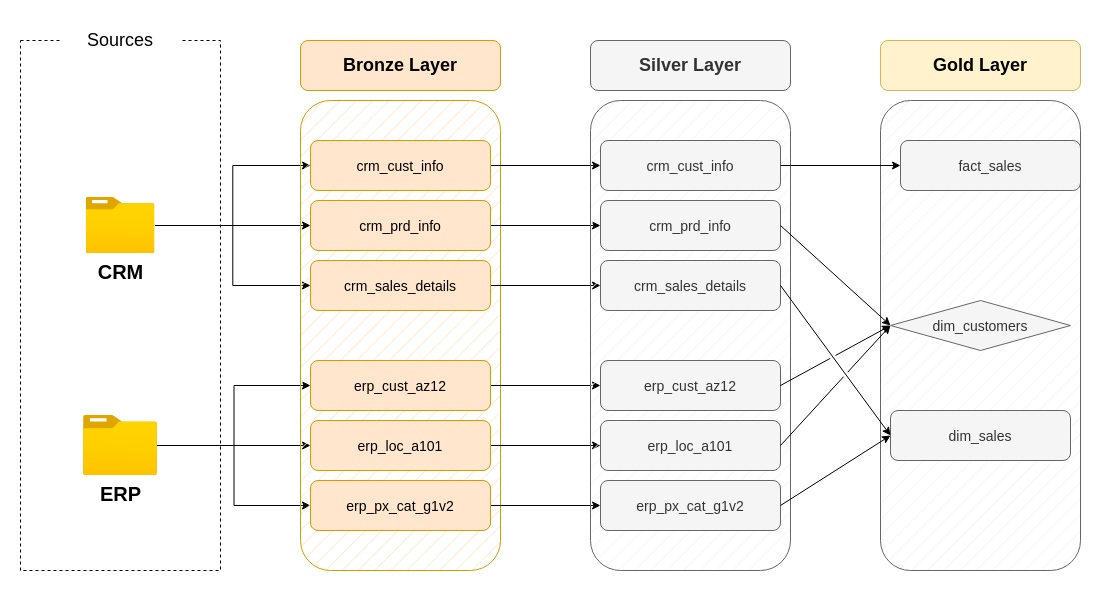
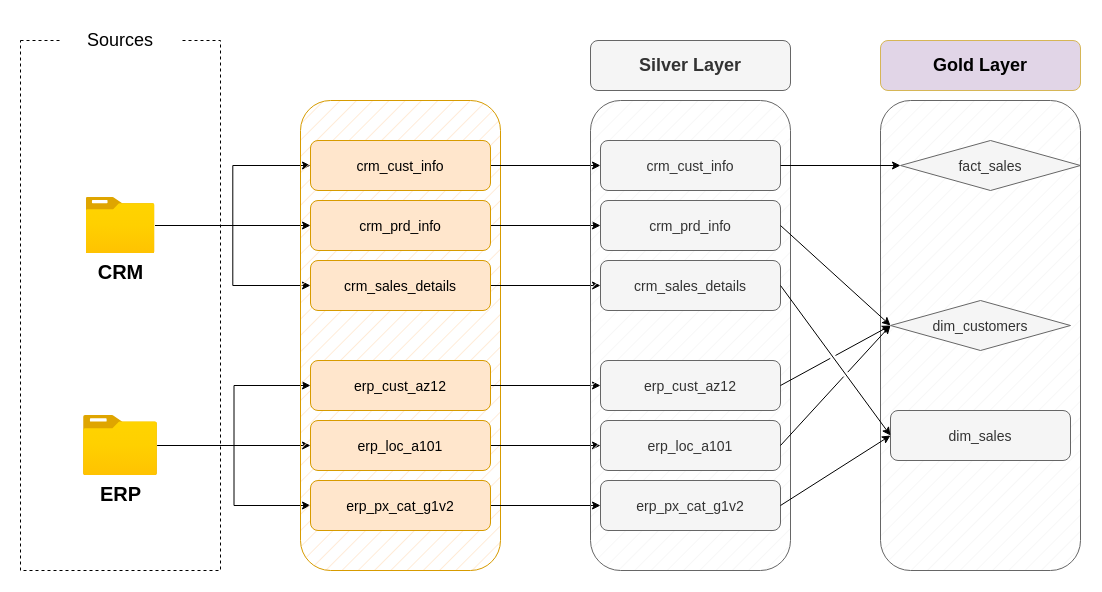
(401, 66) -> none
(981, 66) -> (981, 66)
(991, 166) -> (991, 166)
